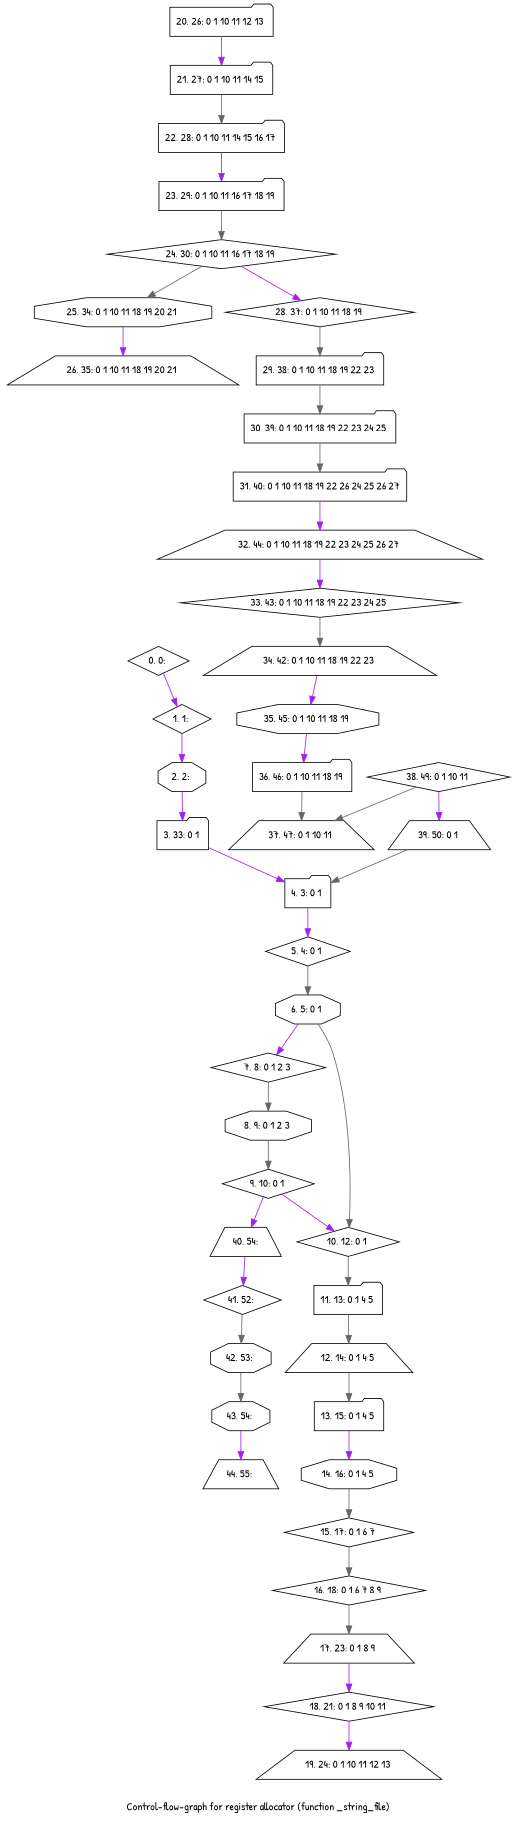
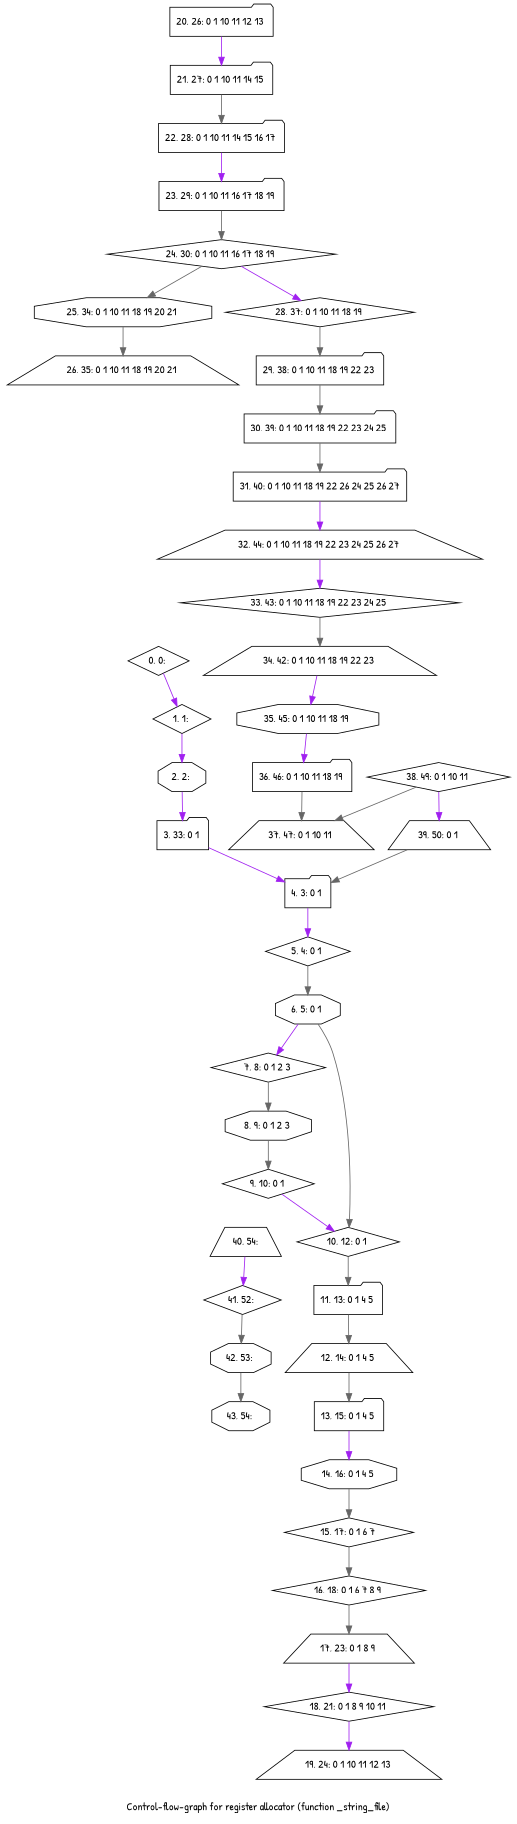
(123, 337) -> (123, 337)
(259, 1208) -> none
(241, 1474) -> none
